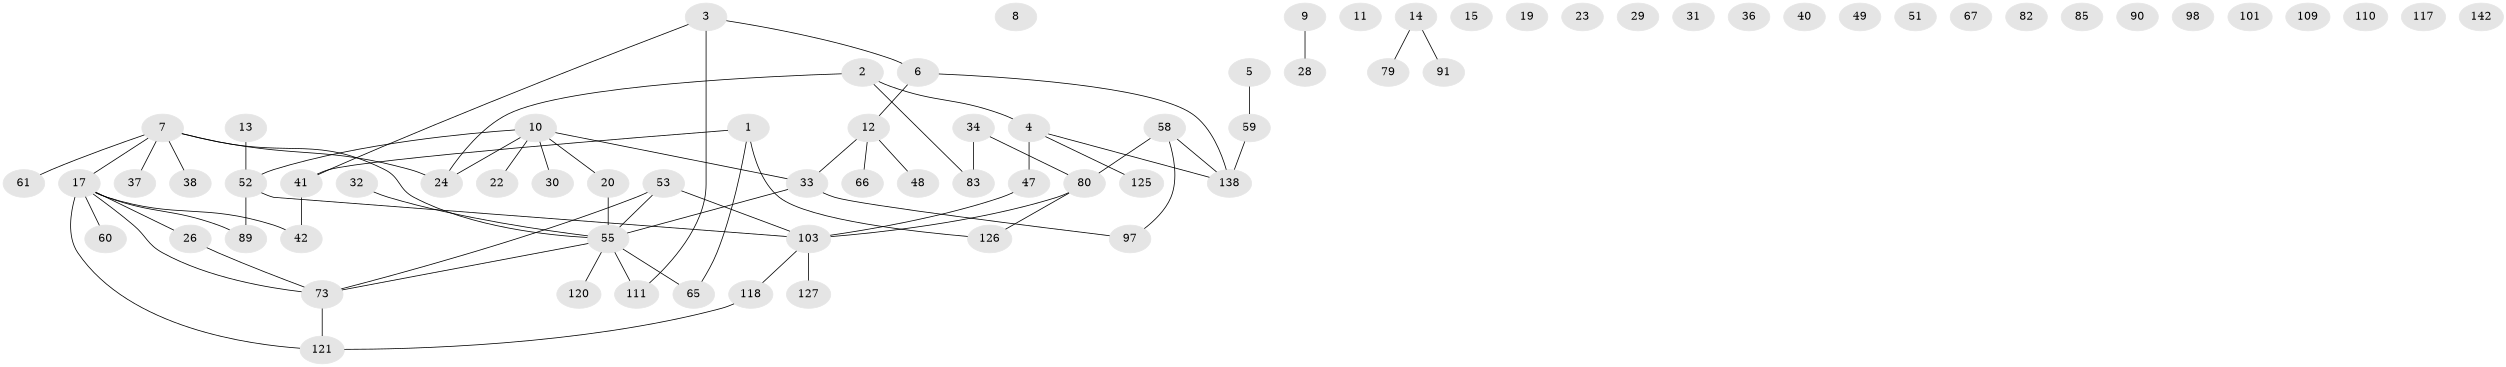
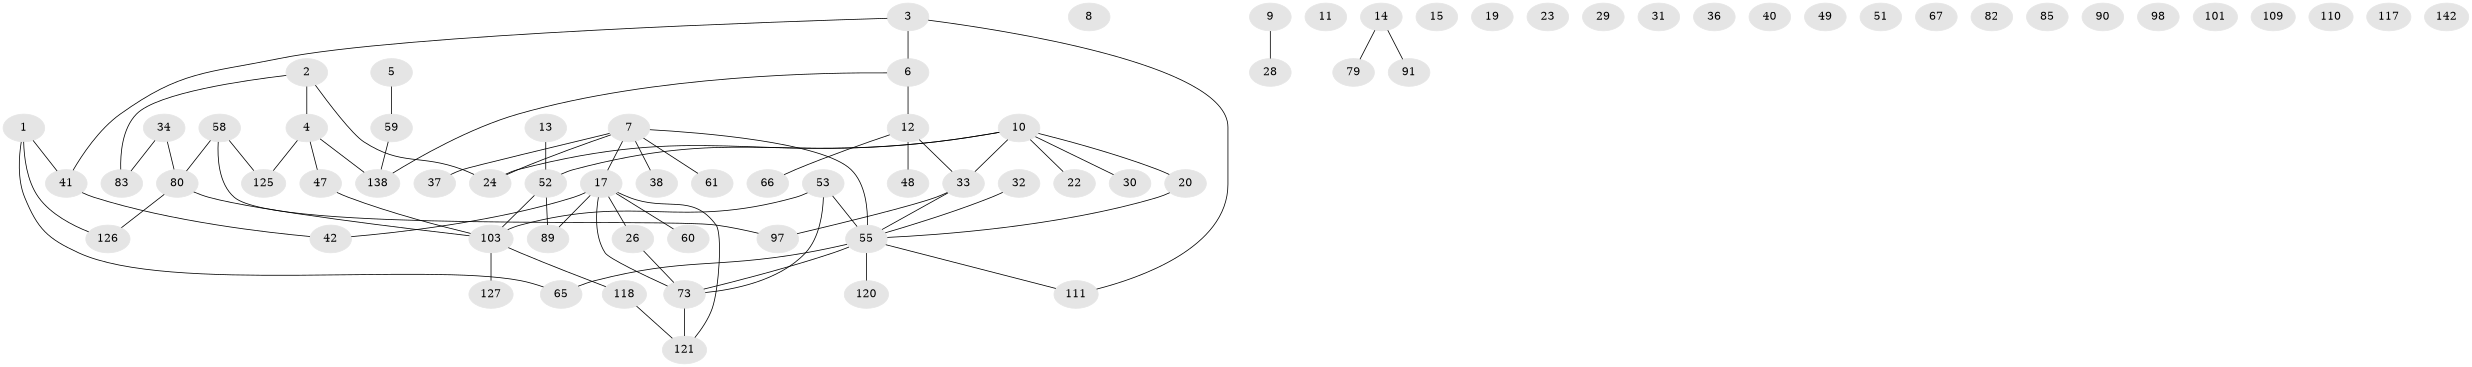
(1197, 156) -> (242, 156)
